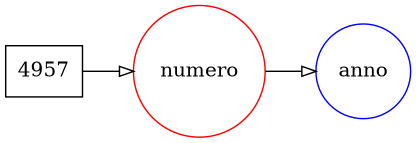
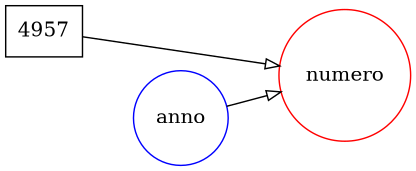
(283, 71) -> (247, 101)
